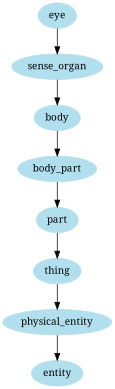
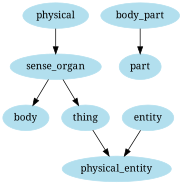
(57, 16) -> (56, 16)
(57, 140) -> none
(57, 242) -> (69, 89)
(57, 344) -> (134, 140)
